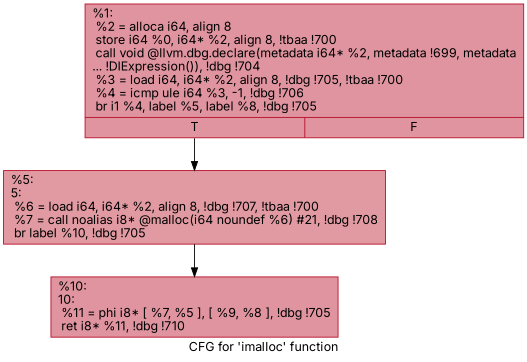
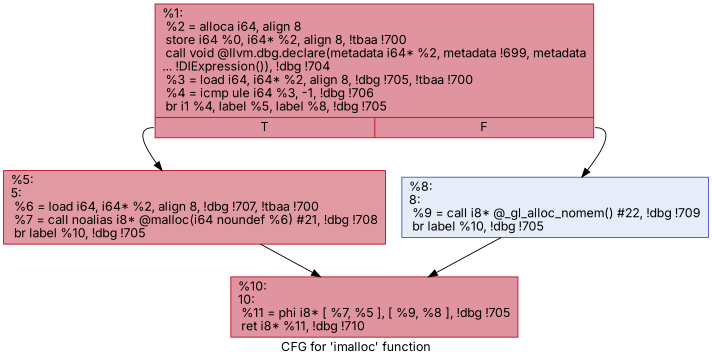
none -> (555, 207)
